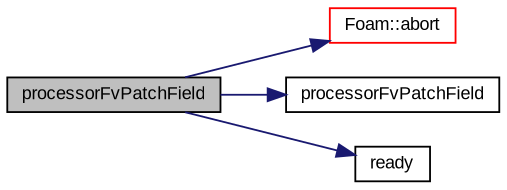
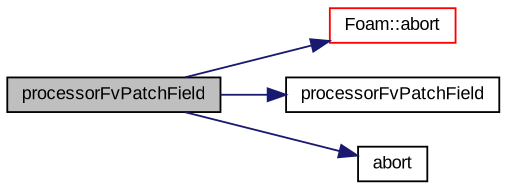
(393, 164) -> (393, 164)
